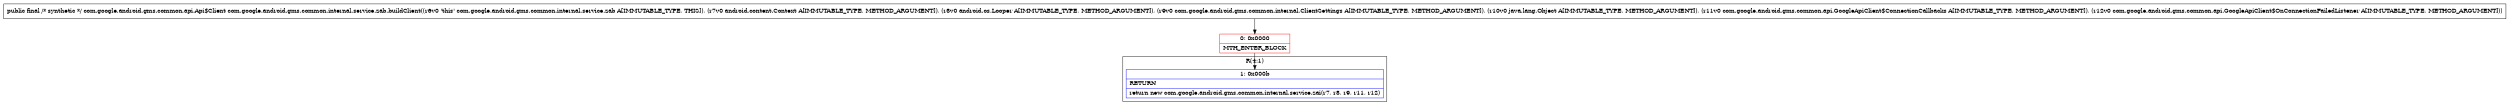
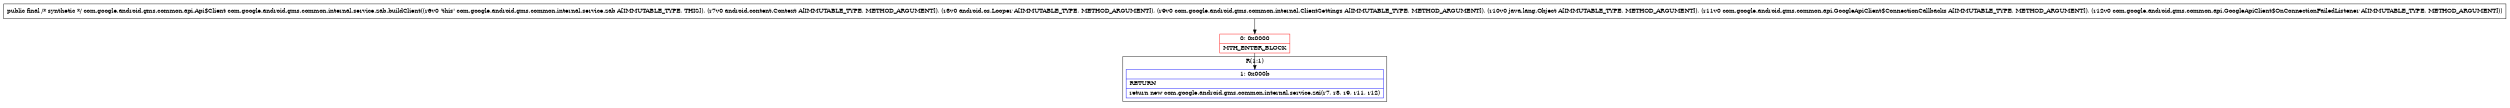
(1255, 61) -> (1255, 61)
